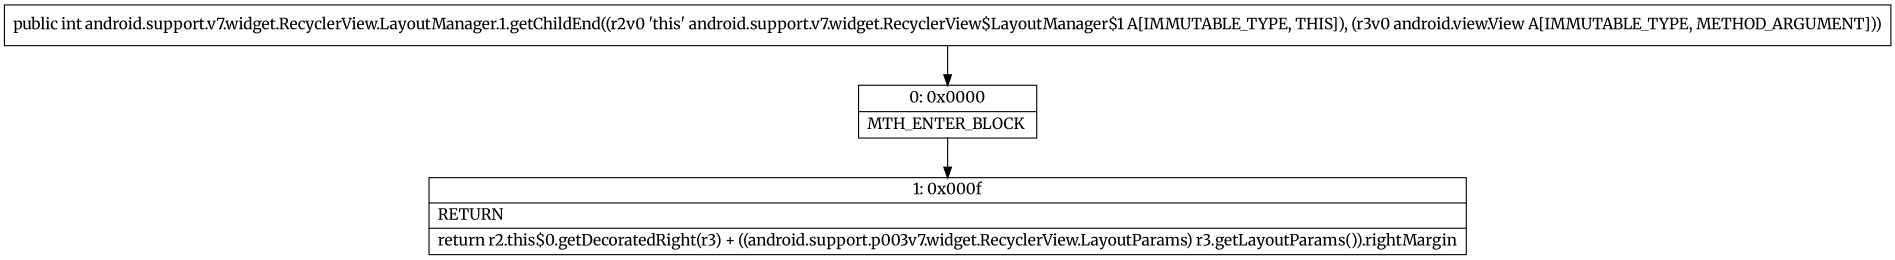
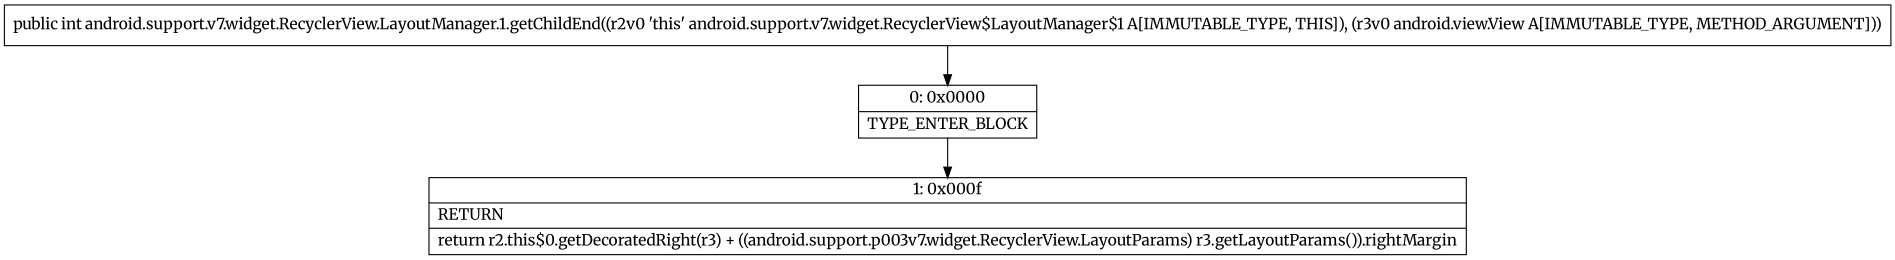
(946, 124) -> (948, 124)
